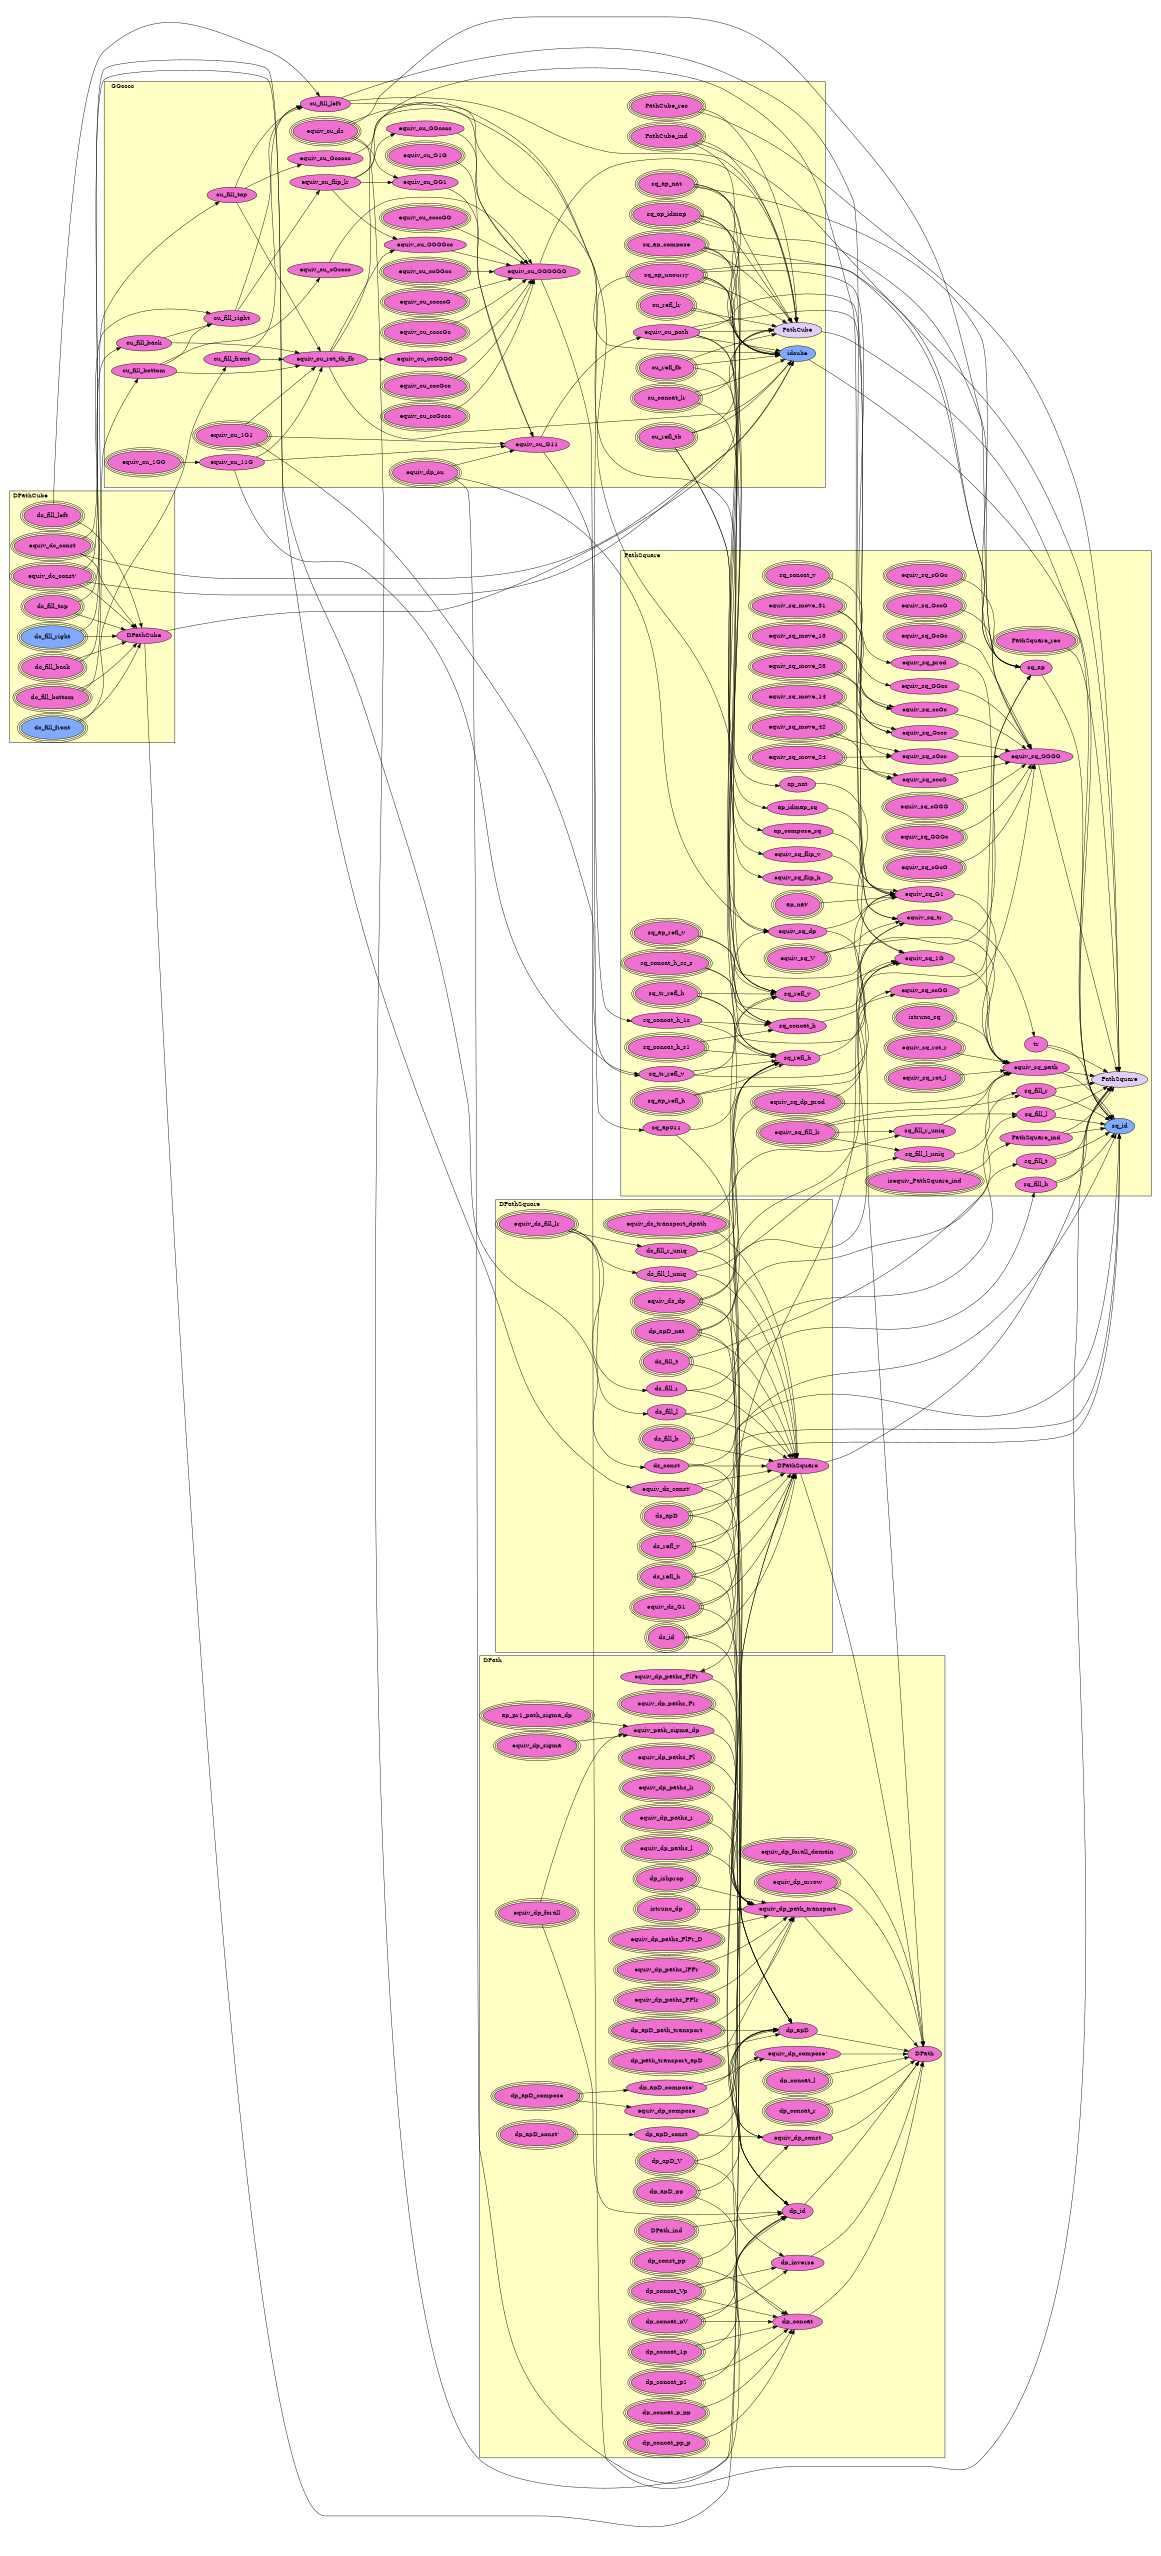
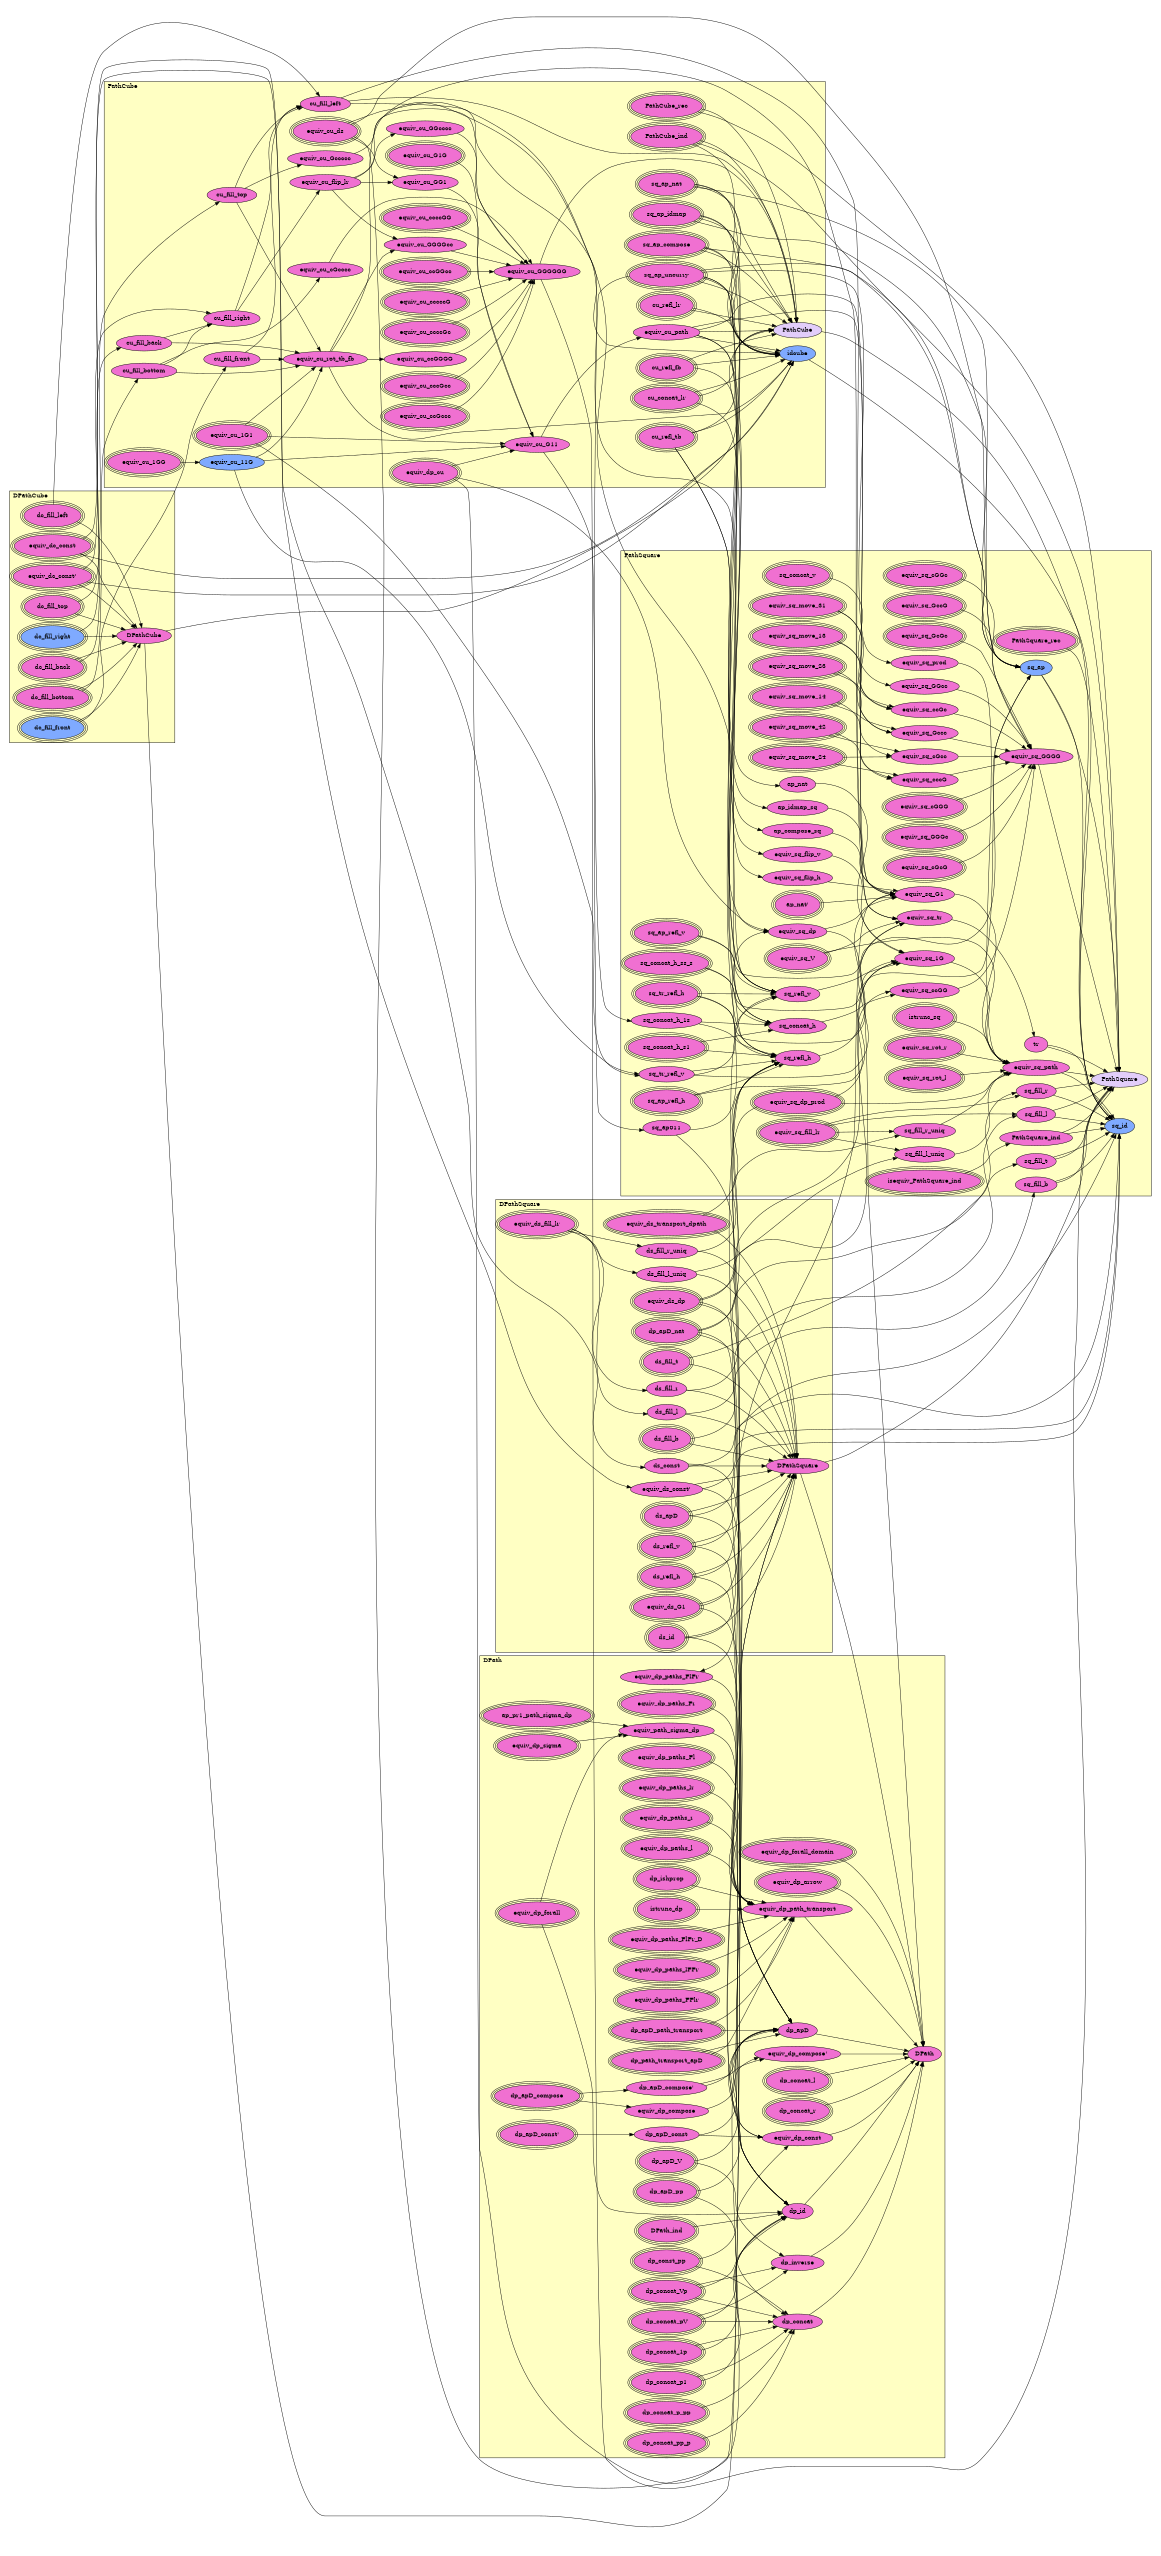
(123, 86) -> (123, 86)
(232, 462) -> (232, 462)
(1036, 668) -> (1036, 668)
none -> (1102, 866)
